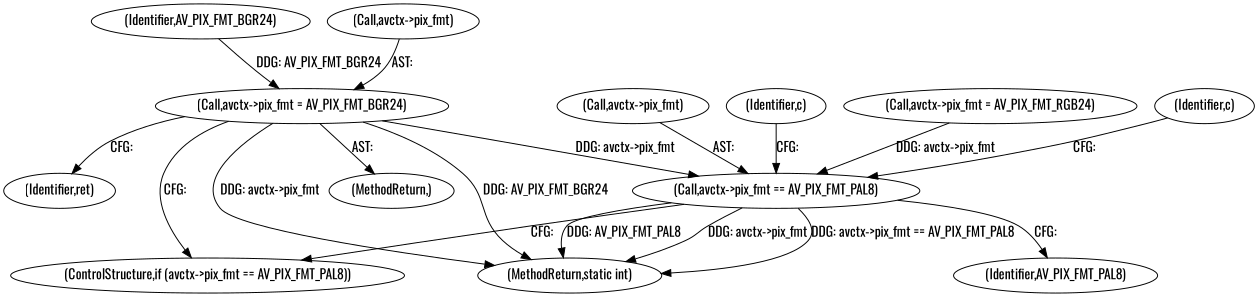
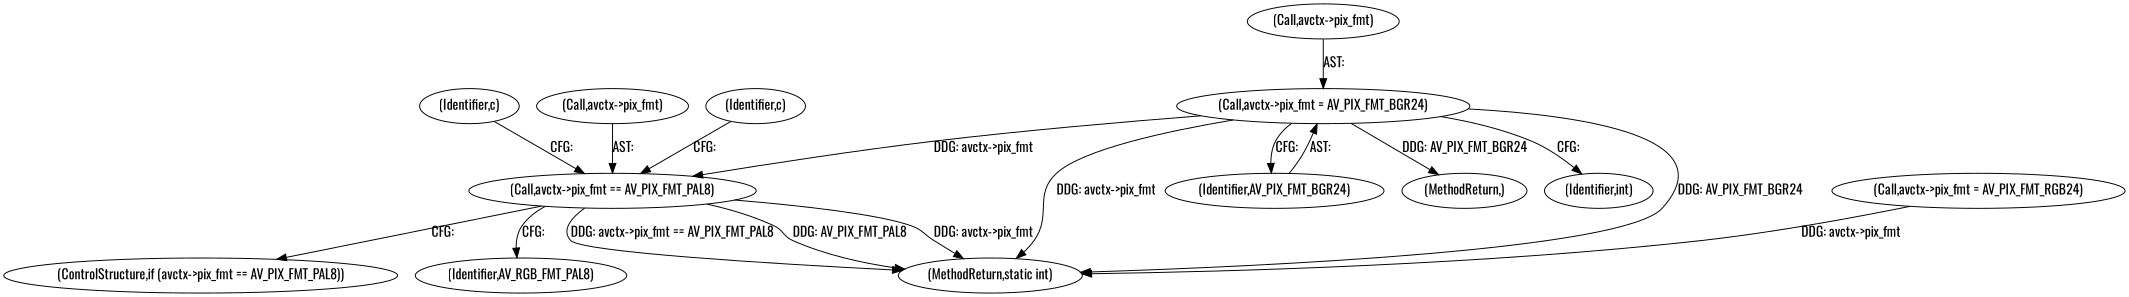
(319, 64) -> (1322, 148)
(888, 147) -> (1502, 258)
(364, 148) -> (1465, 148)
(164, 172) -> (1276, 141)
(60, 191) -> (1599, 191)
(1056, 276) -> (521, 276)
